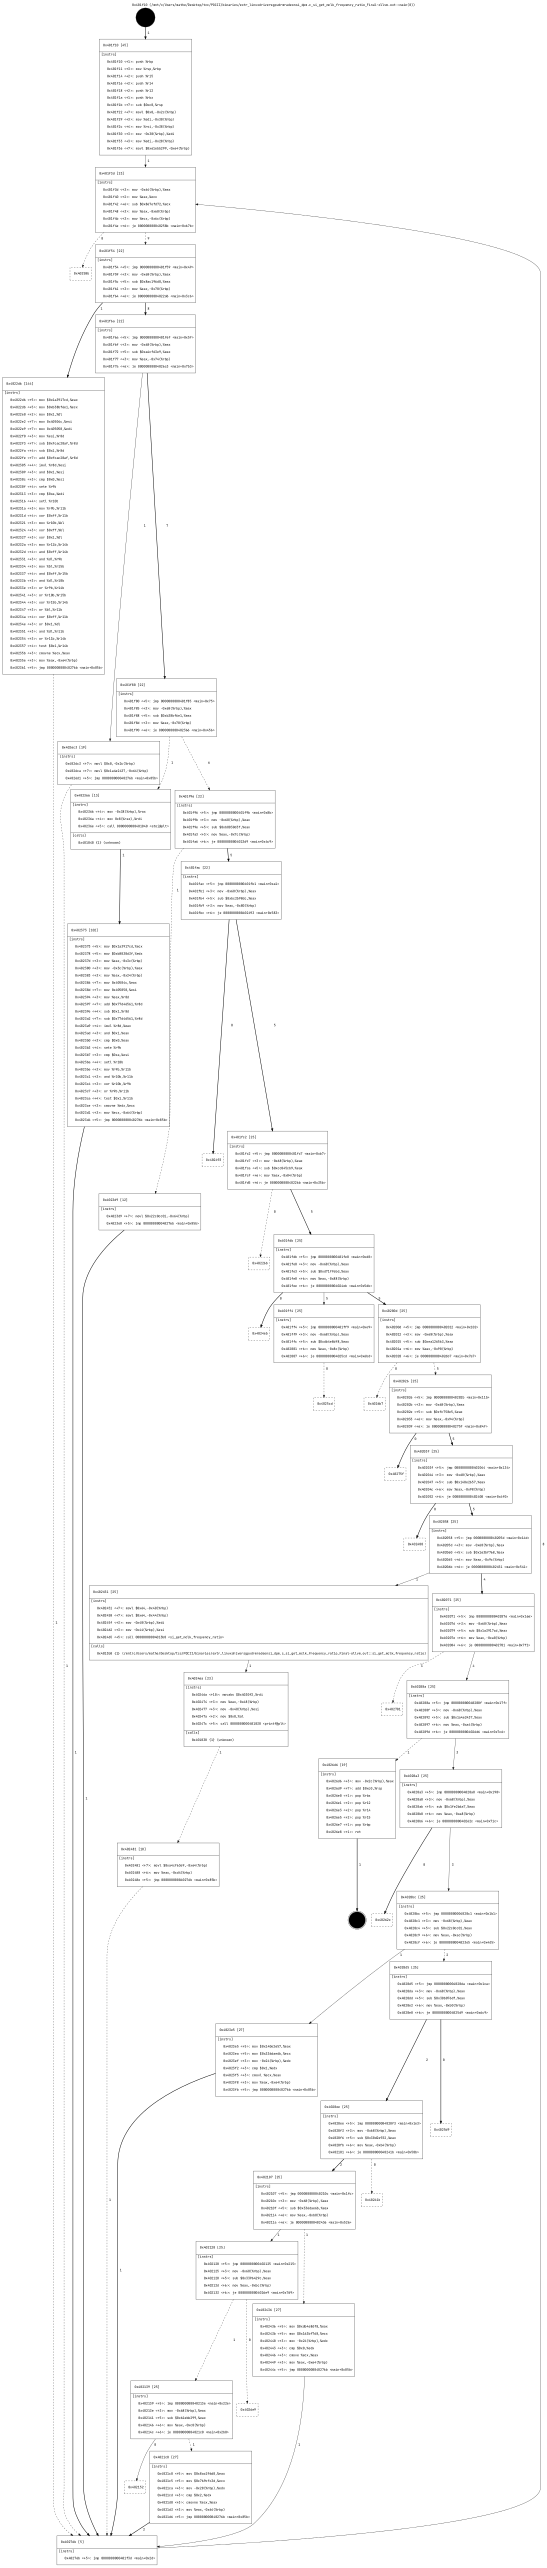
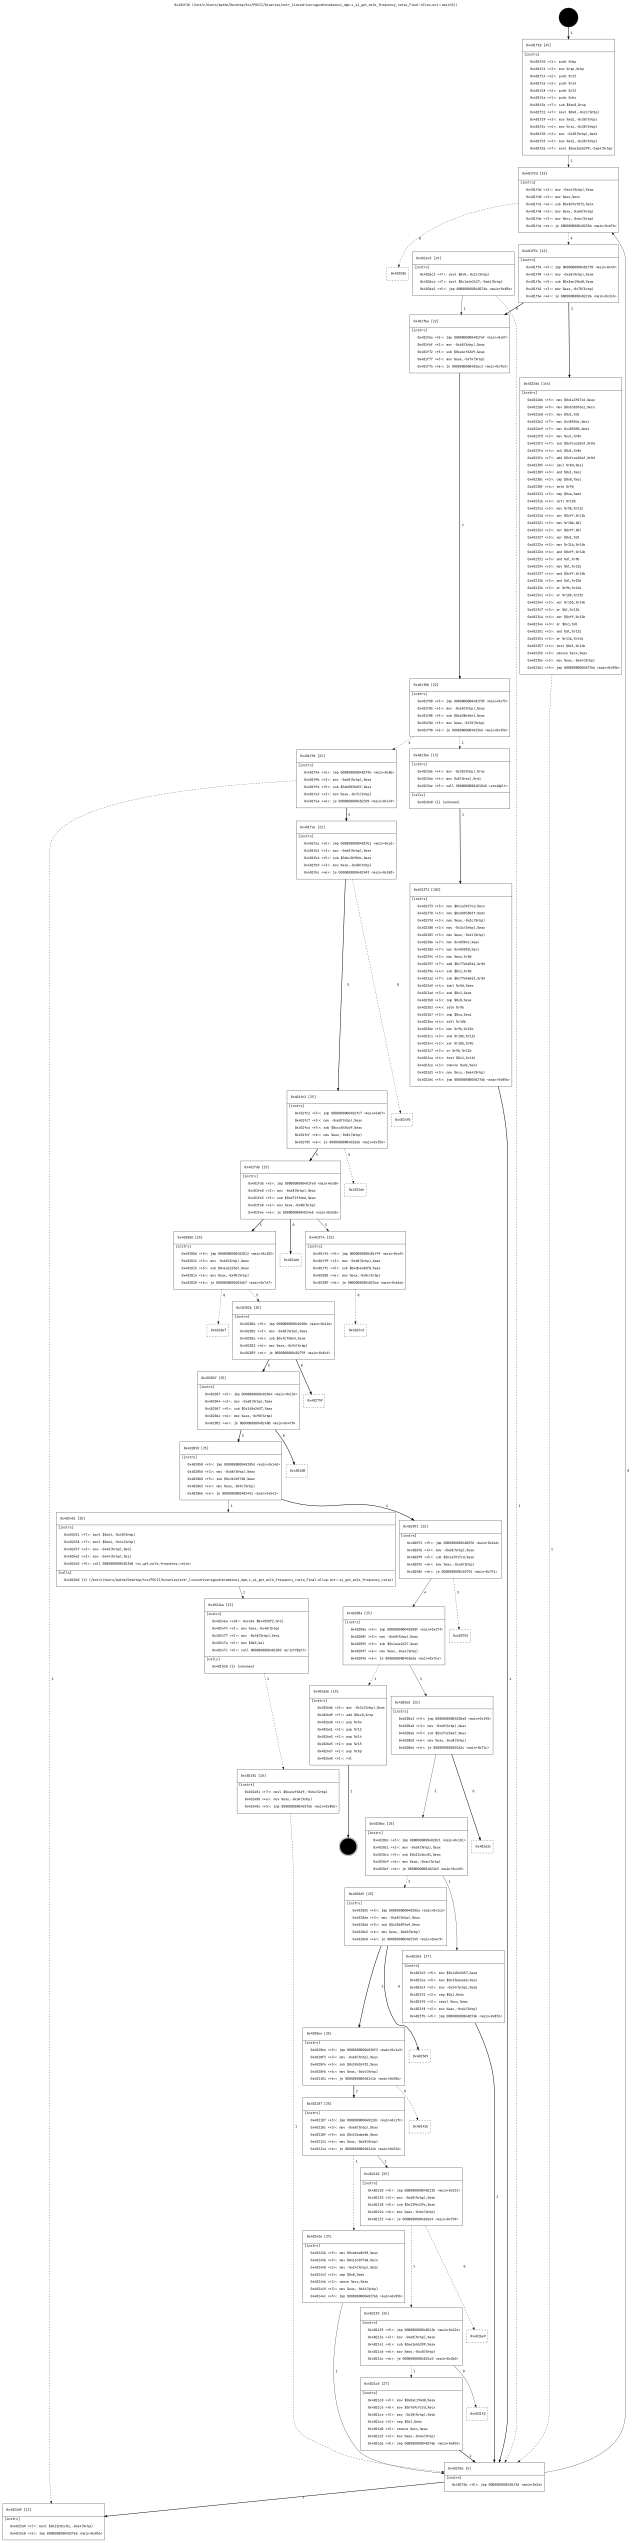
(125, 556) -> (462, 304)
(221, 1035) -> (376, 995)
(84, 1876) -> (276, 2499)
